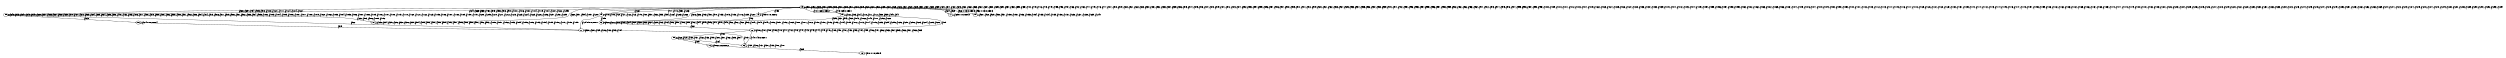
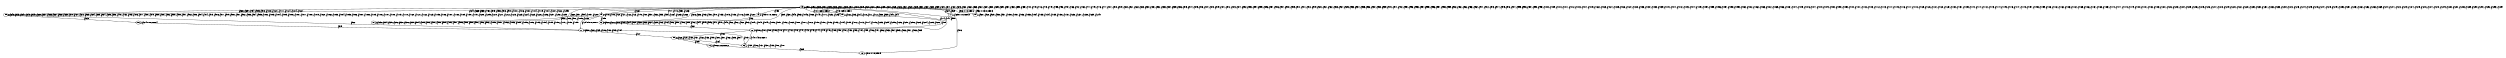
(966, 11) -> (966, 11)
(189, 15) -> (488, 21)
none -> (941, 16)
(723, 21) -> (704, 21)
none -> (924, 28)
none -> (627, 34)
